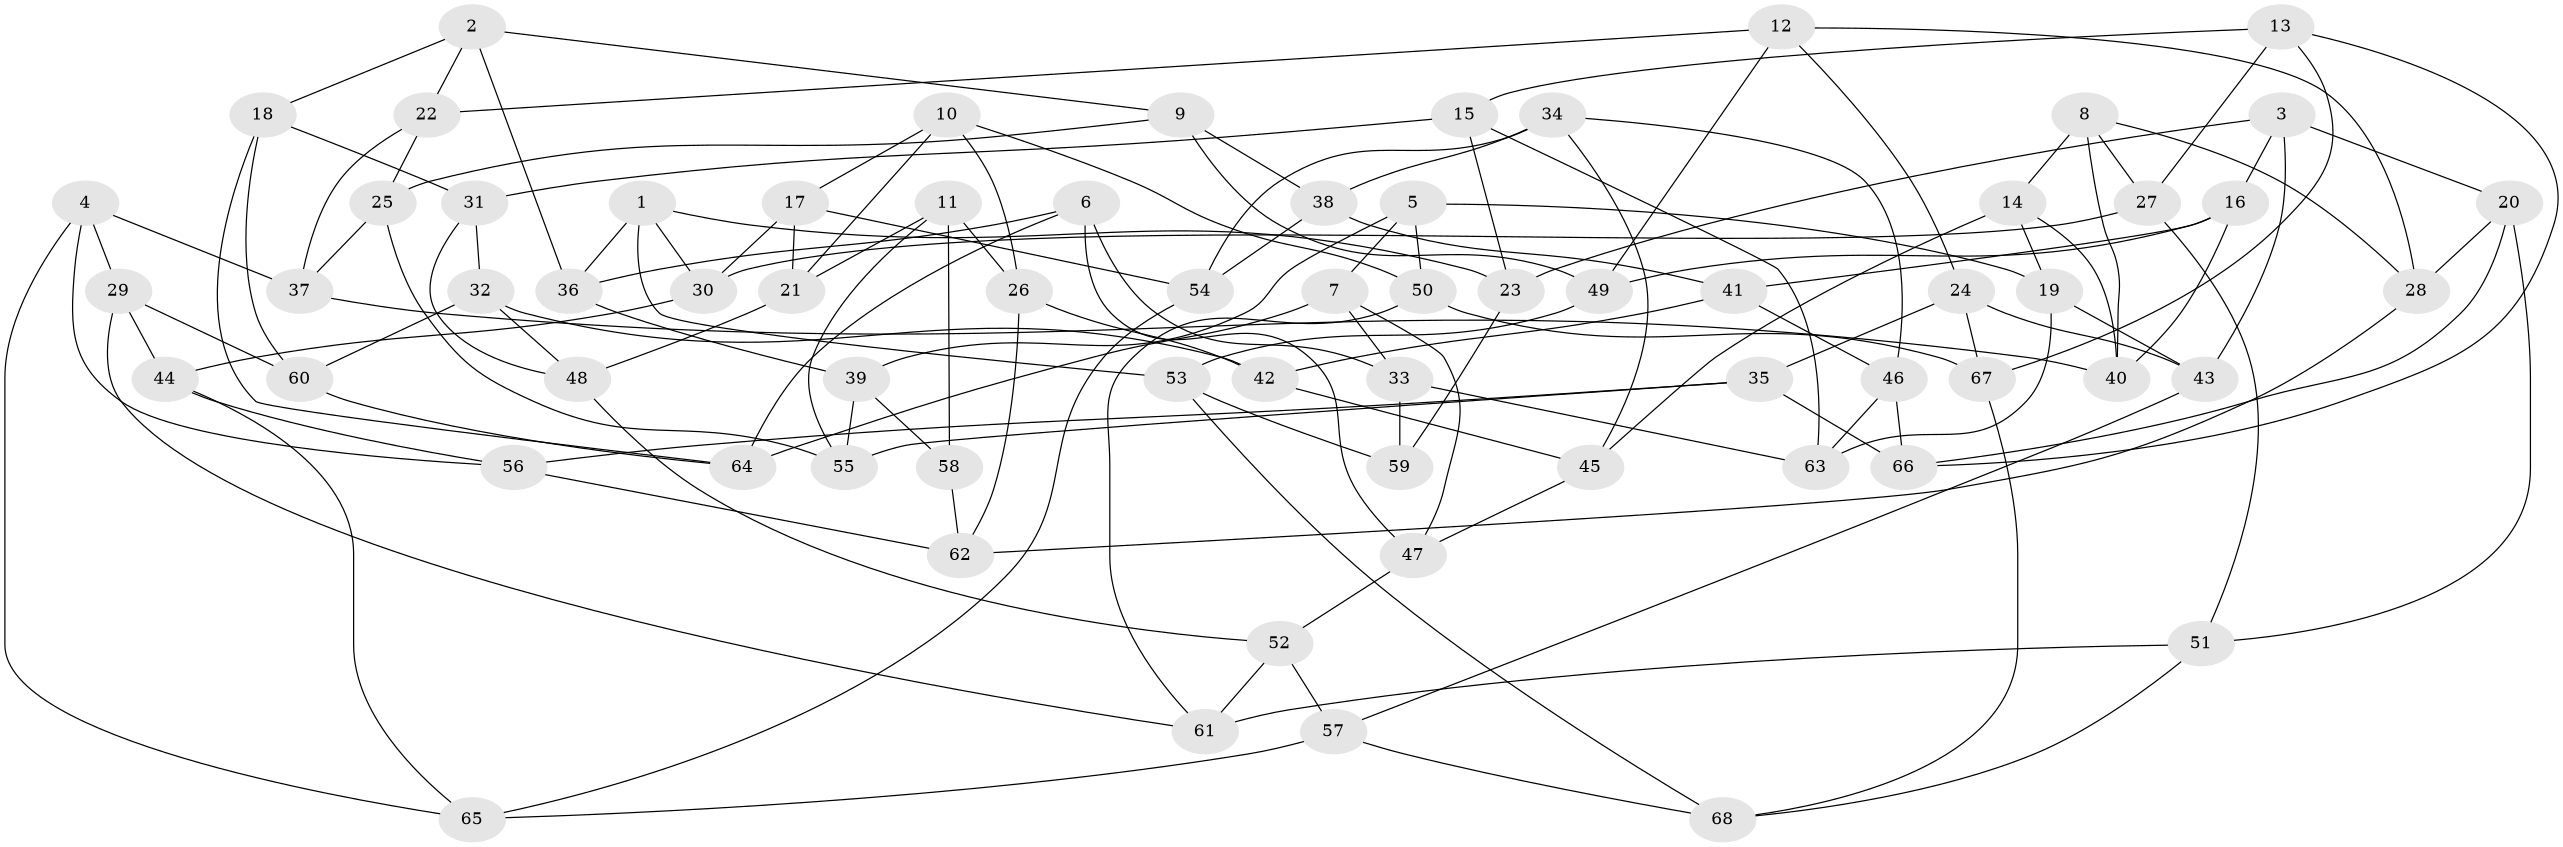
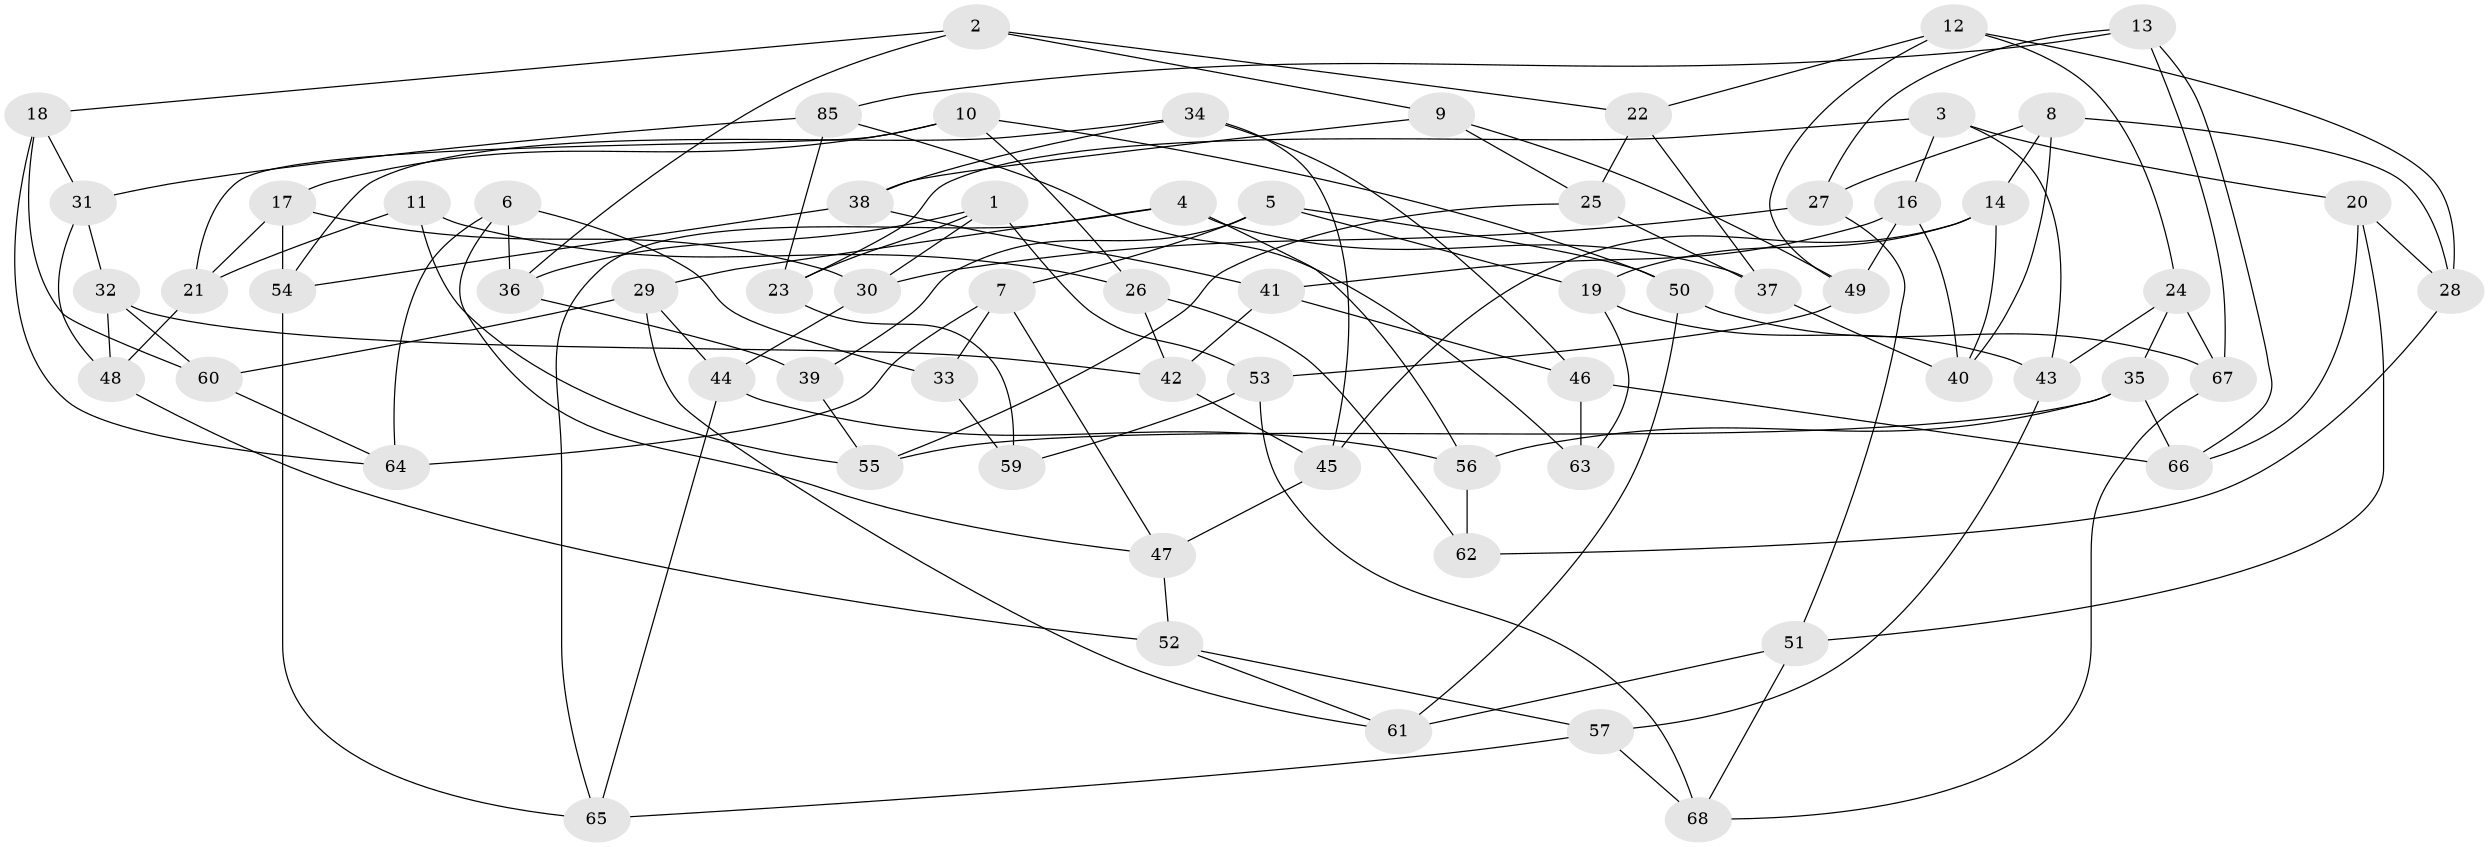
(1465, 115) -> (828, 115)
(1599, 422) -> none
(950, 467) -> none
